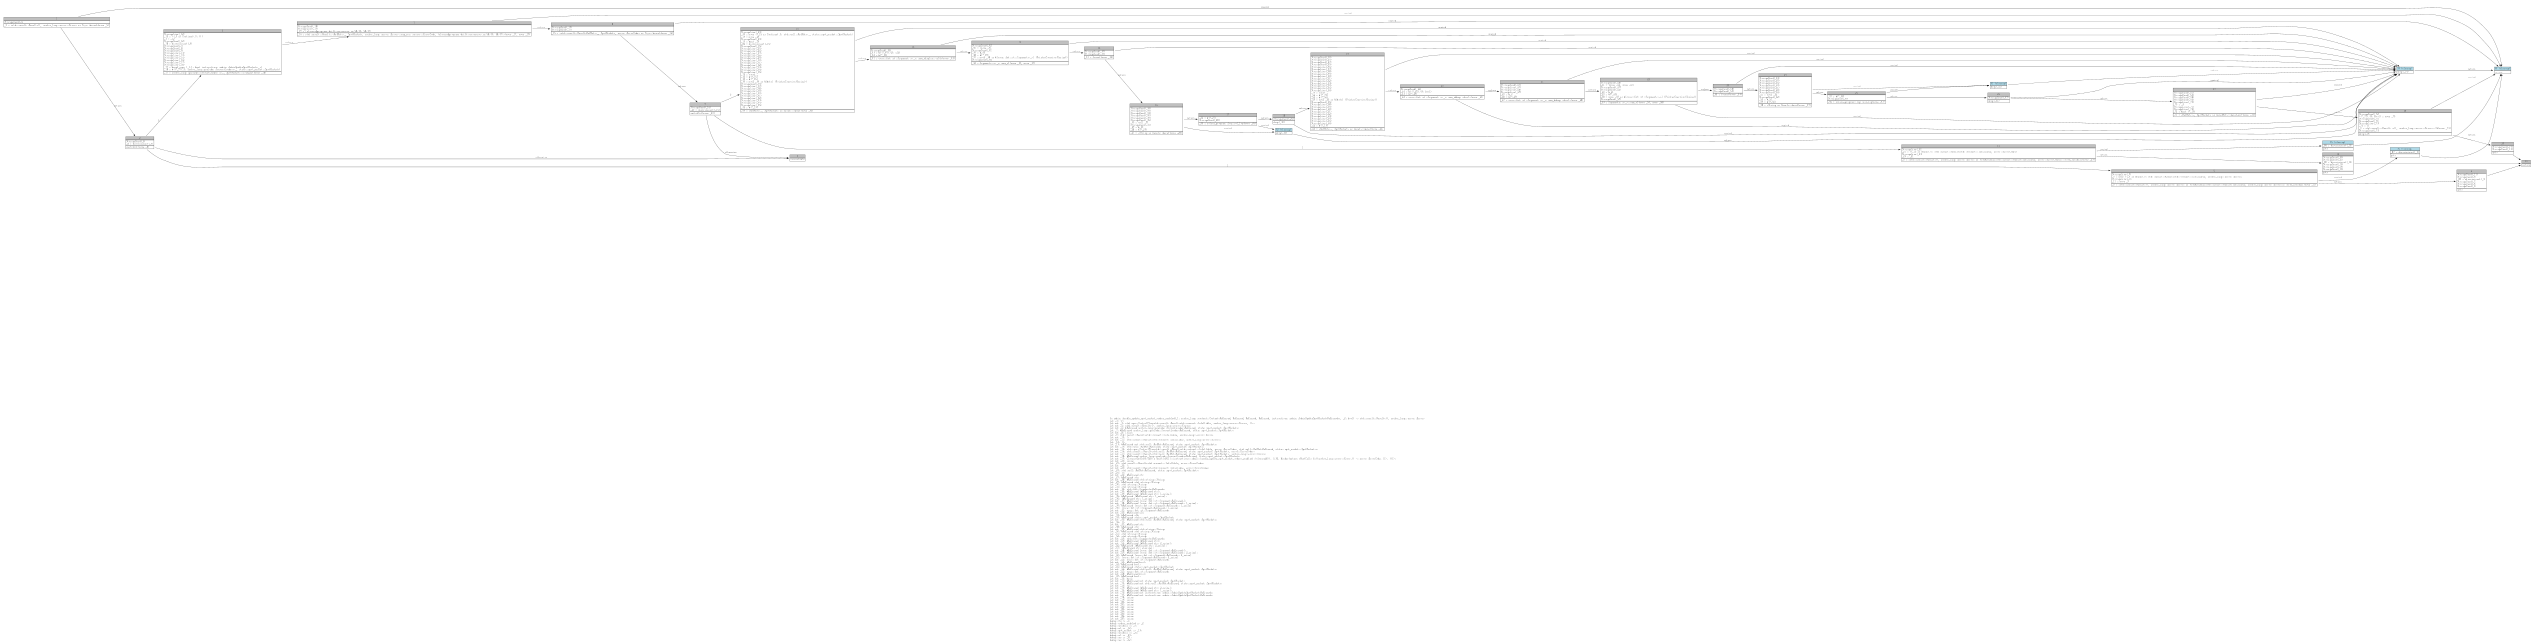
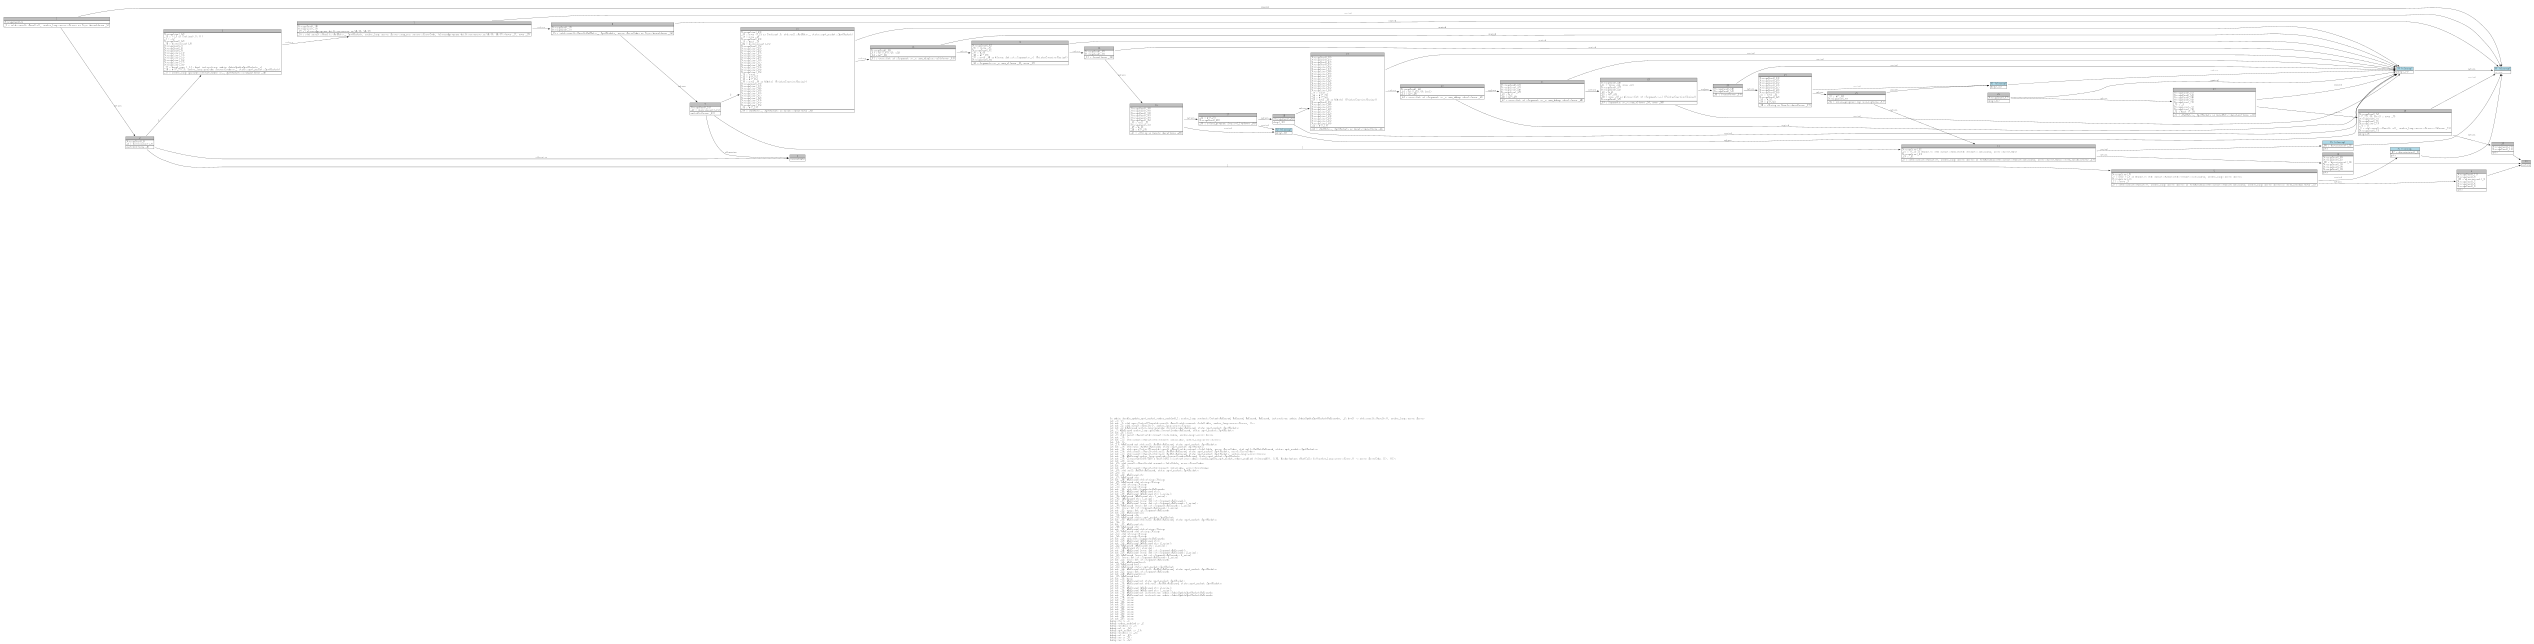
(1936, 98) -> (1924, 124)
